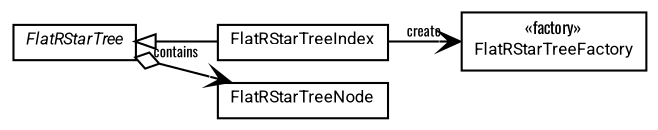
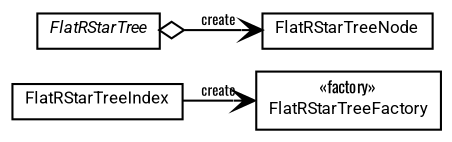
(187, 42) -> none
(176, 54) -> (219, 22)
